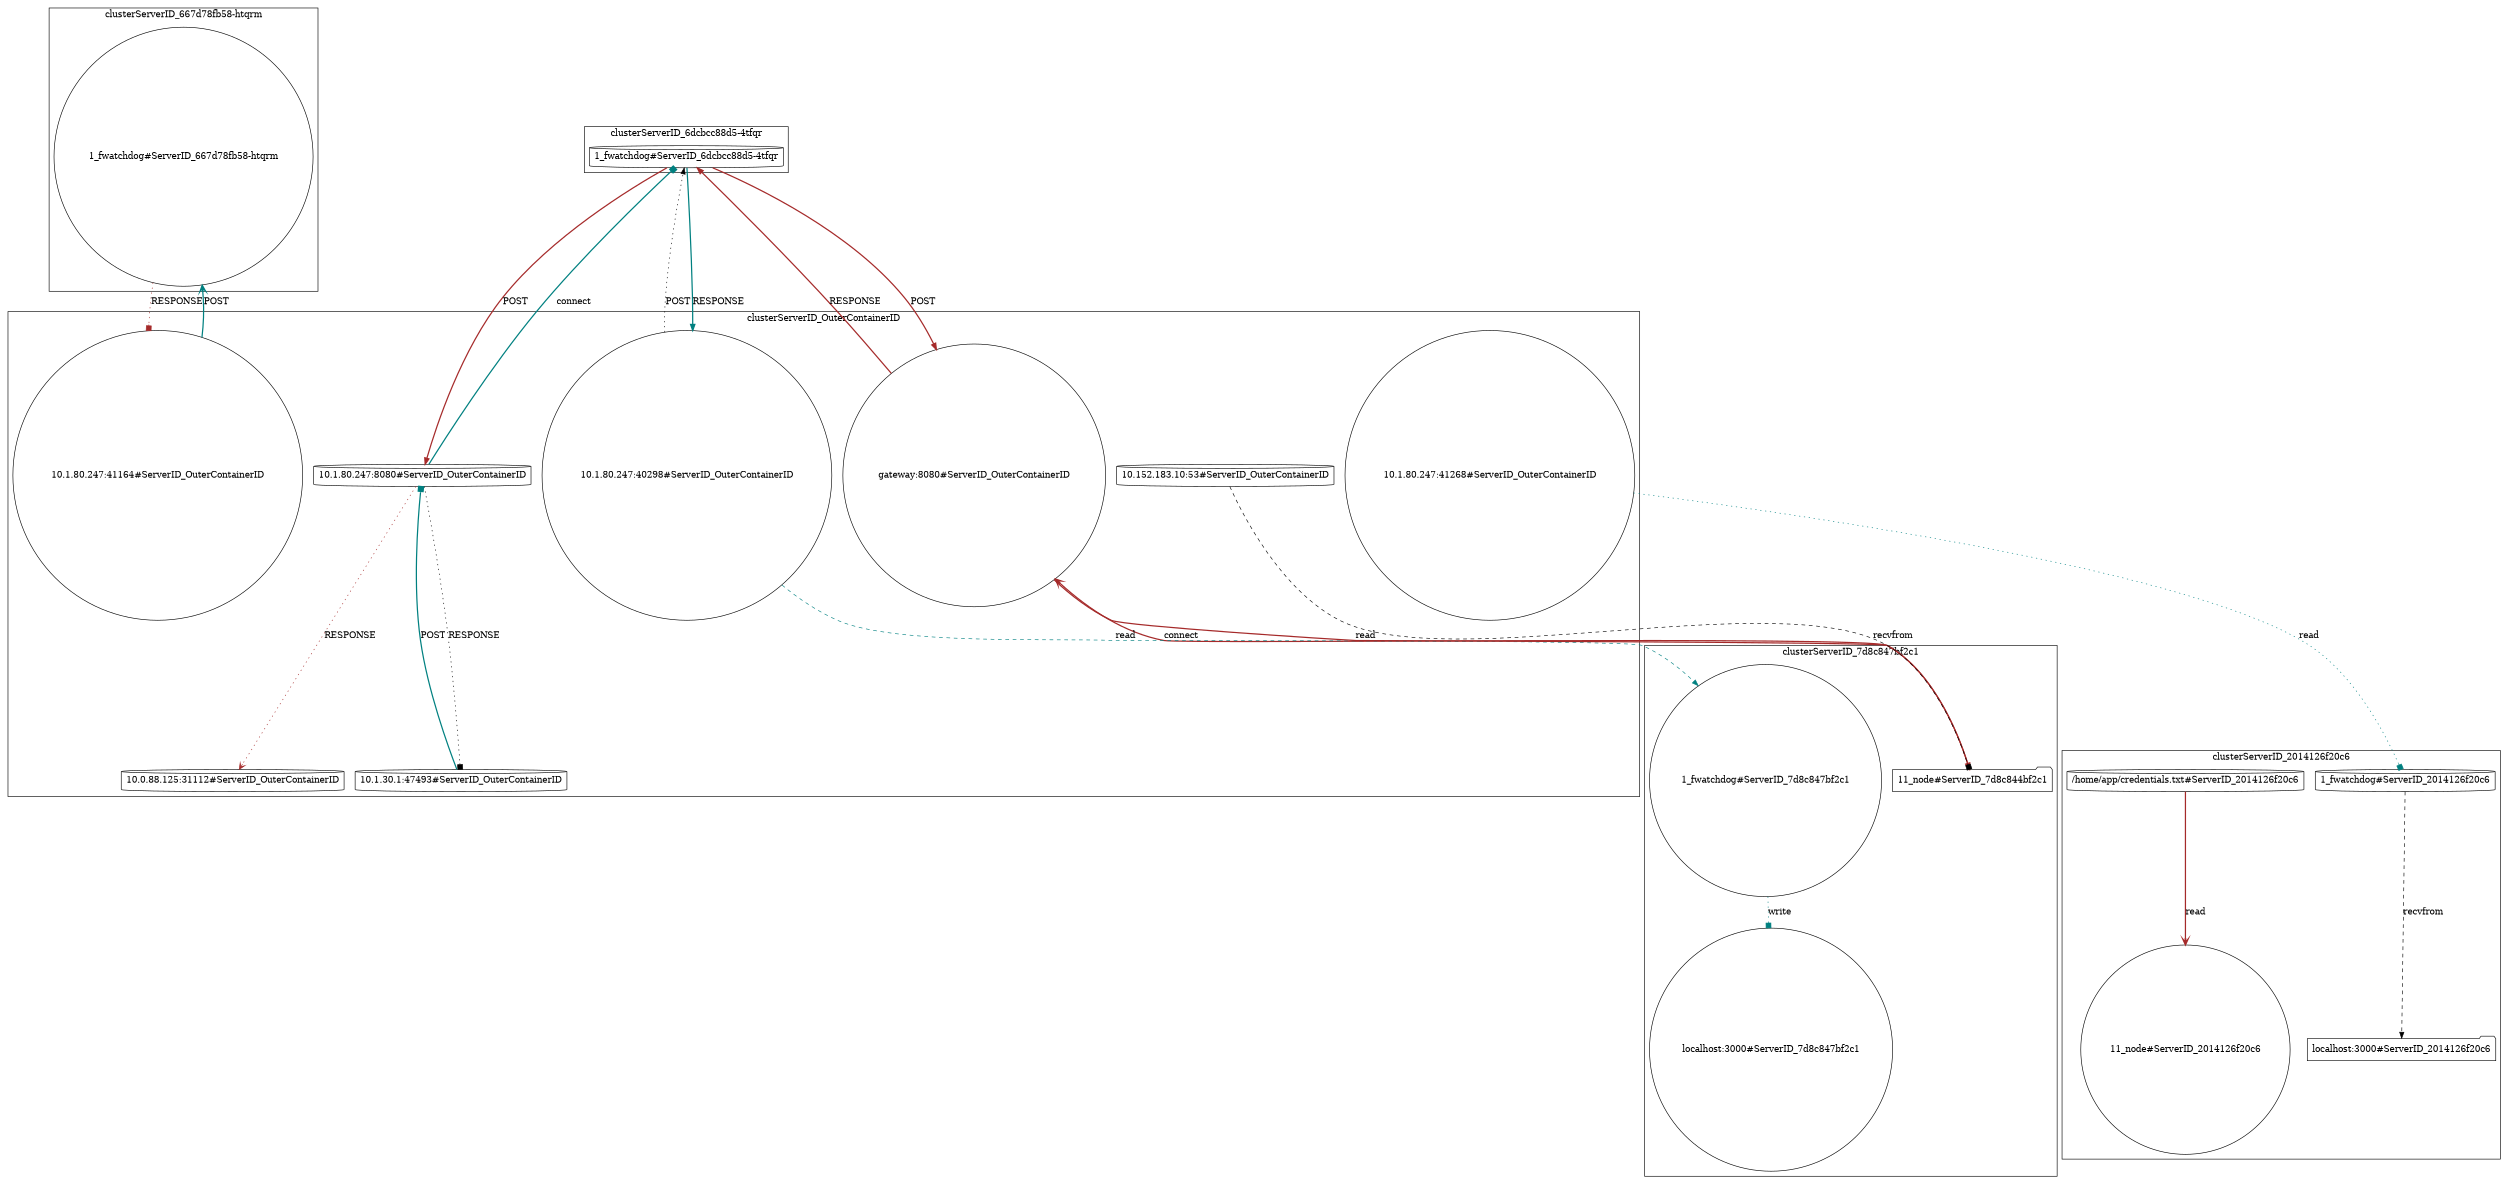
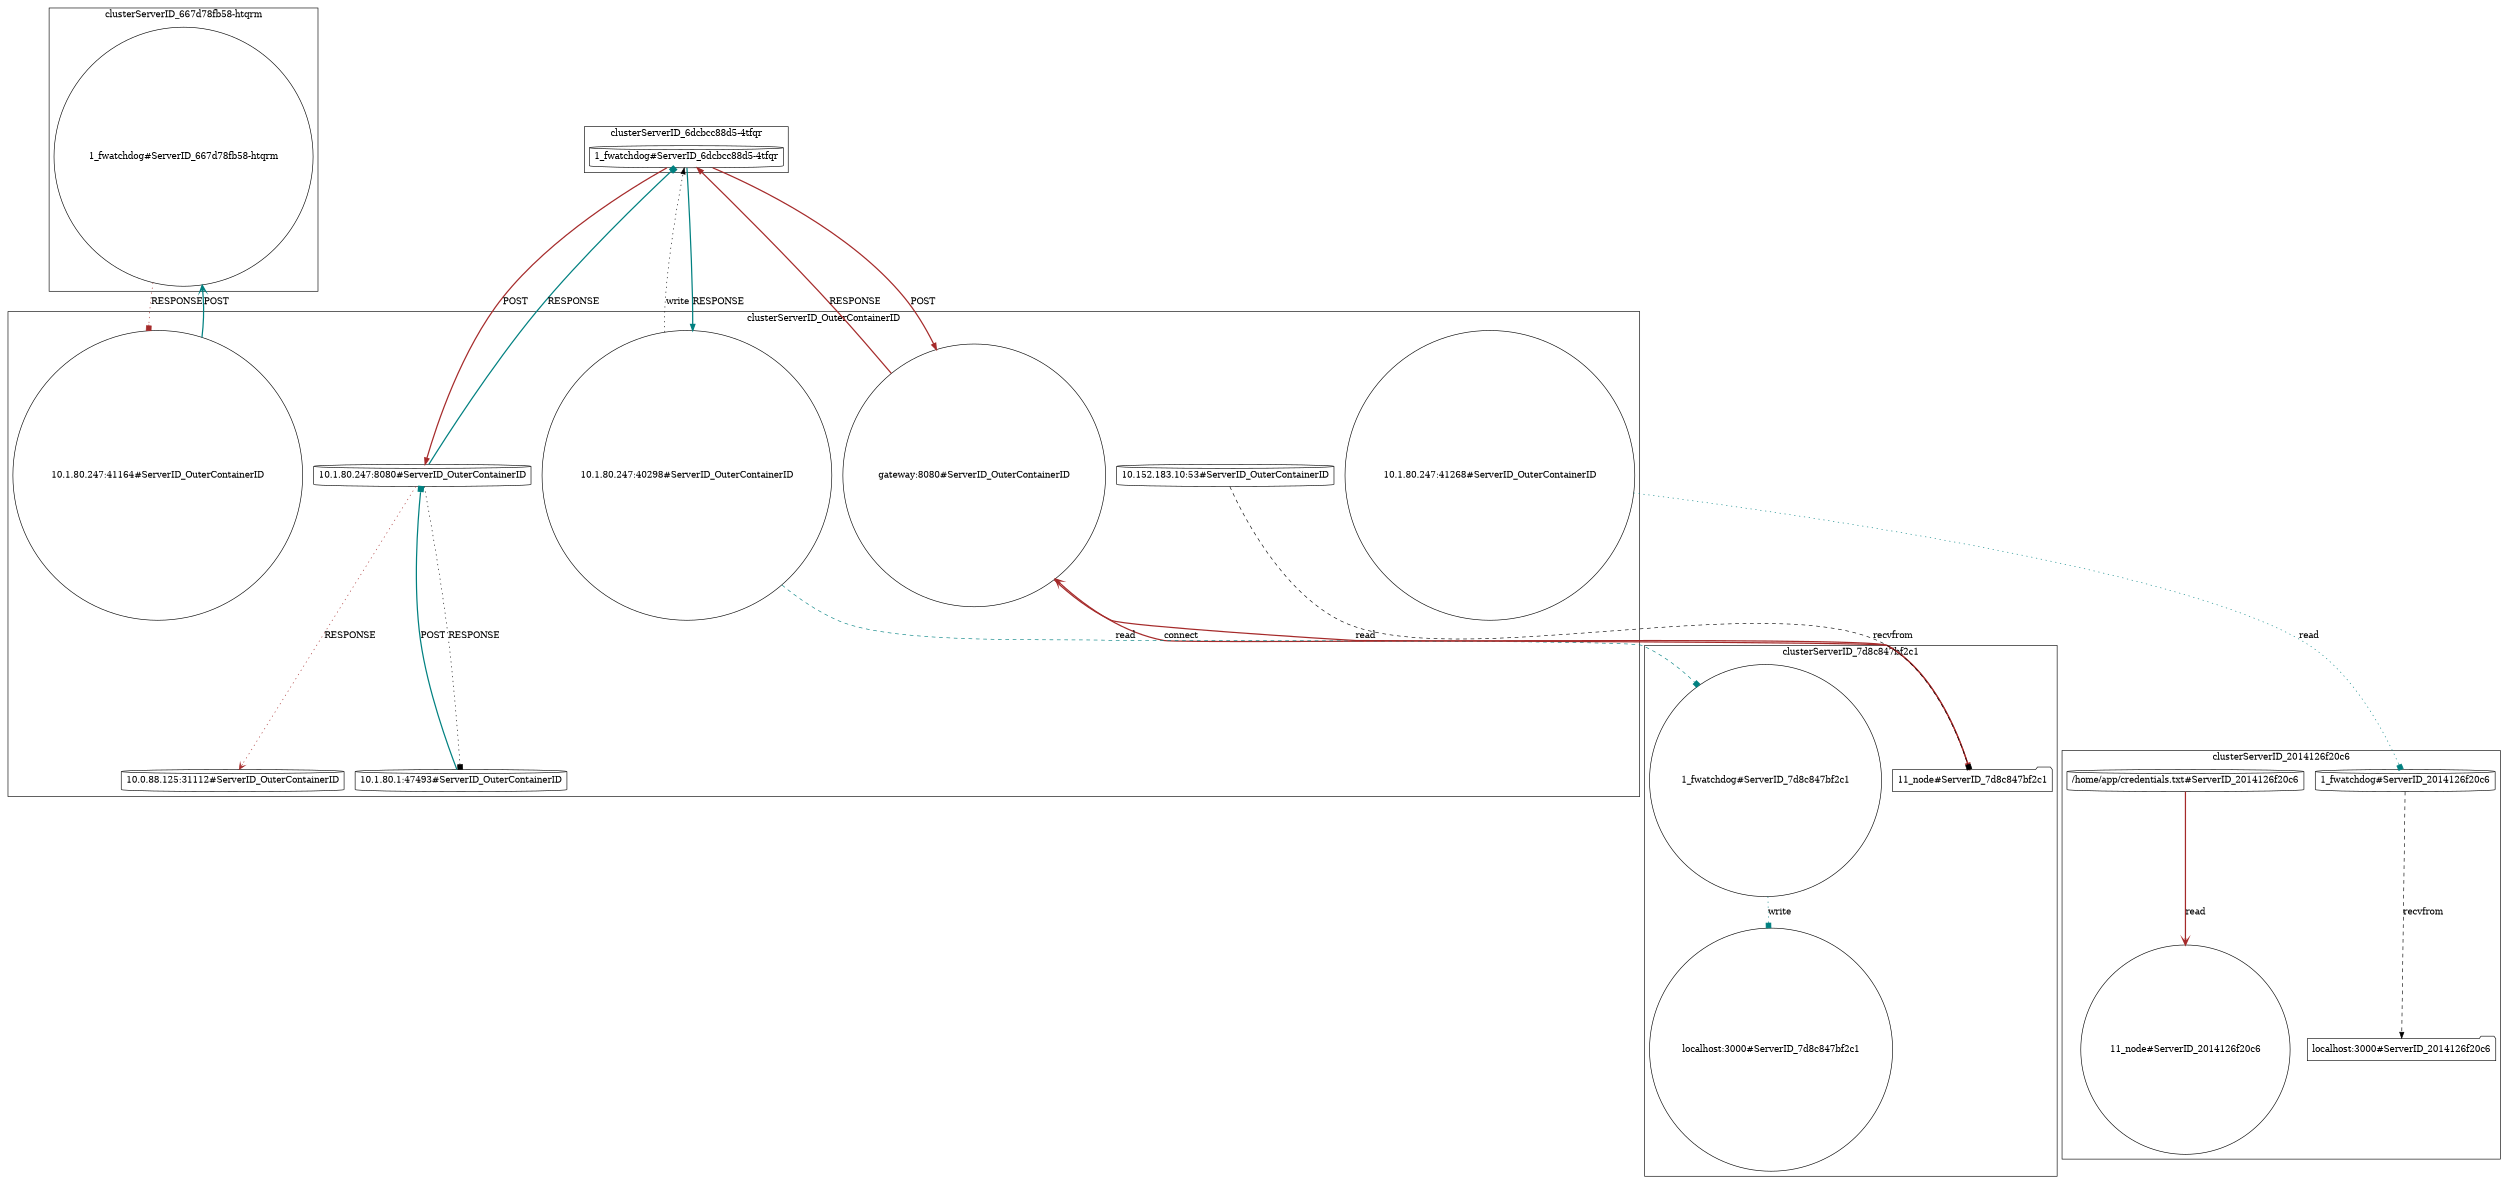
(574, 302) -> (574, 302)
(678, 302) -> (678, 302)
(1144, 641) -> (1144, 641)
(461, 781) -> (461, 781)
(1972, 781) -> (1972, 781)
